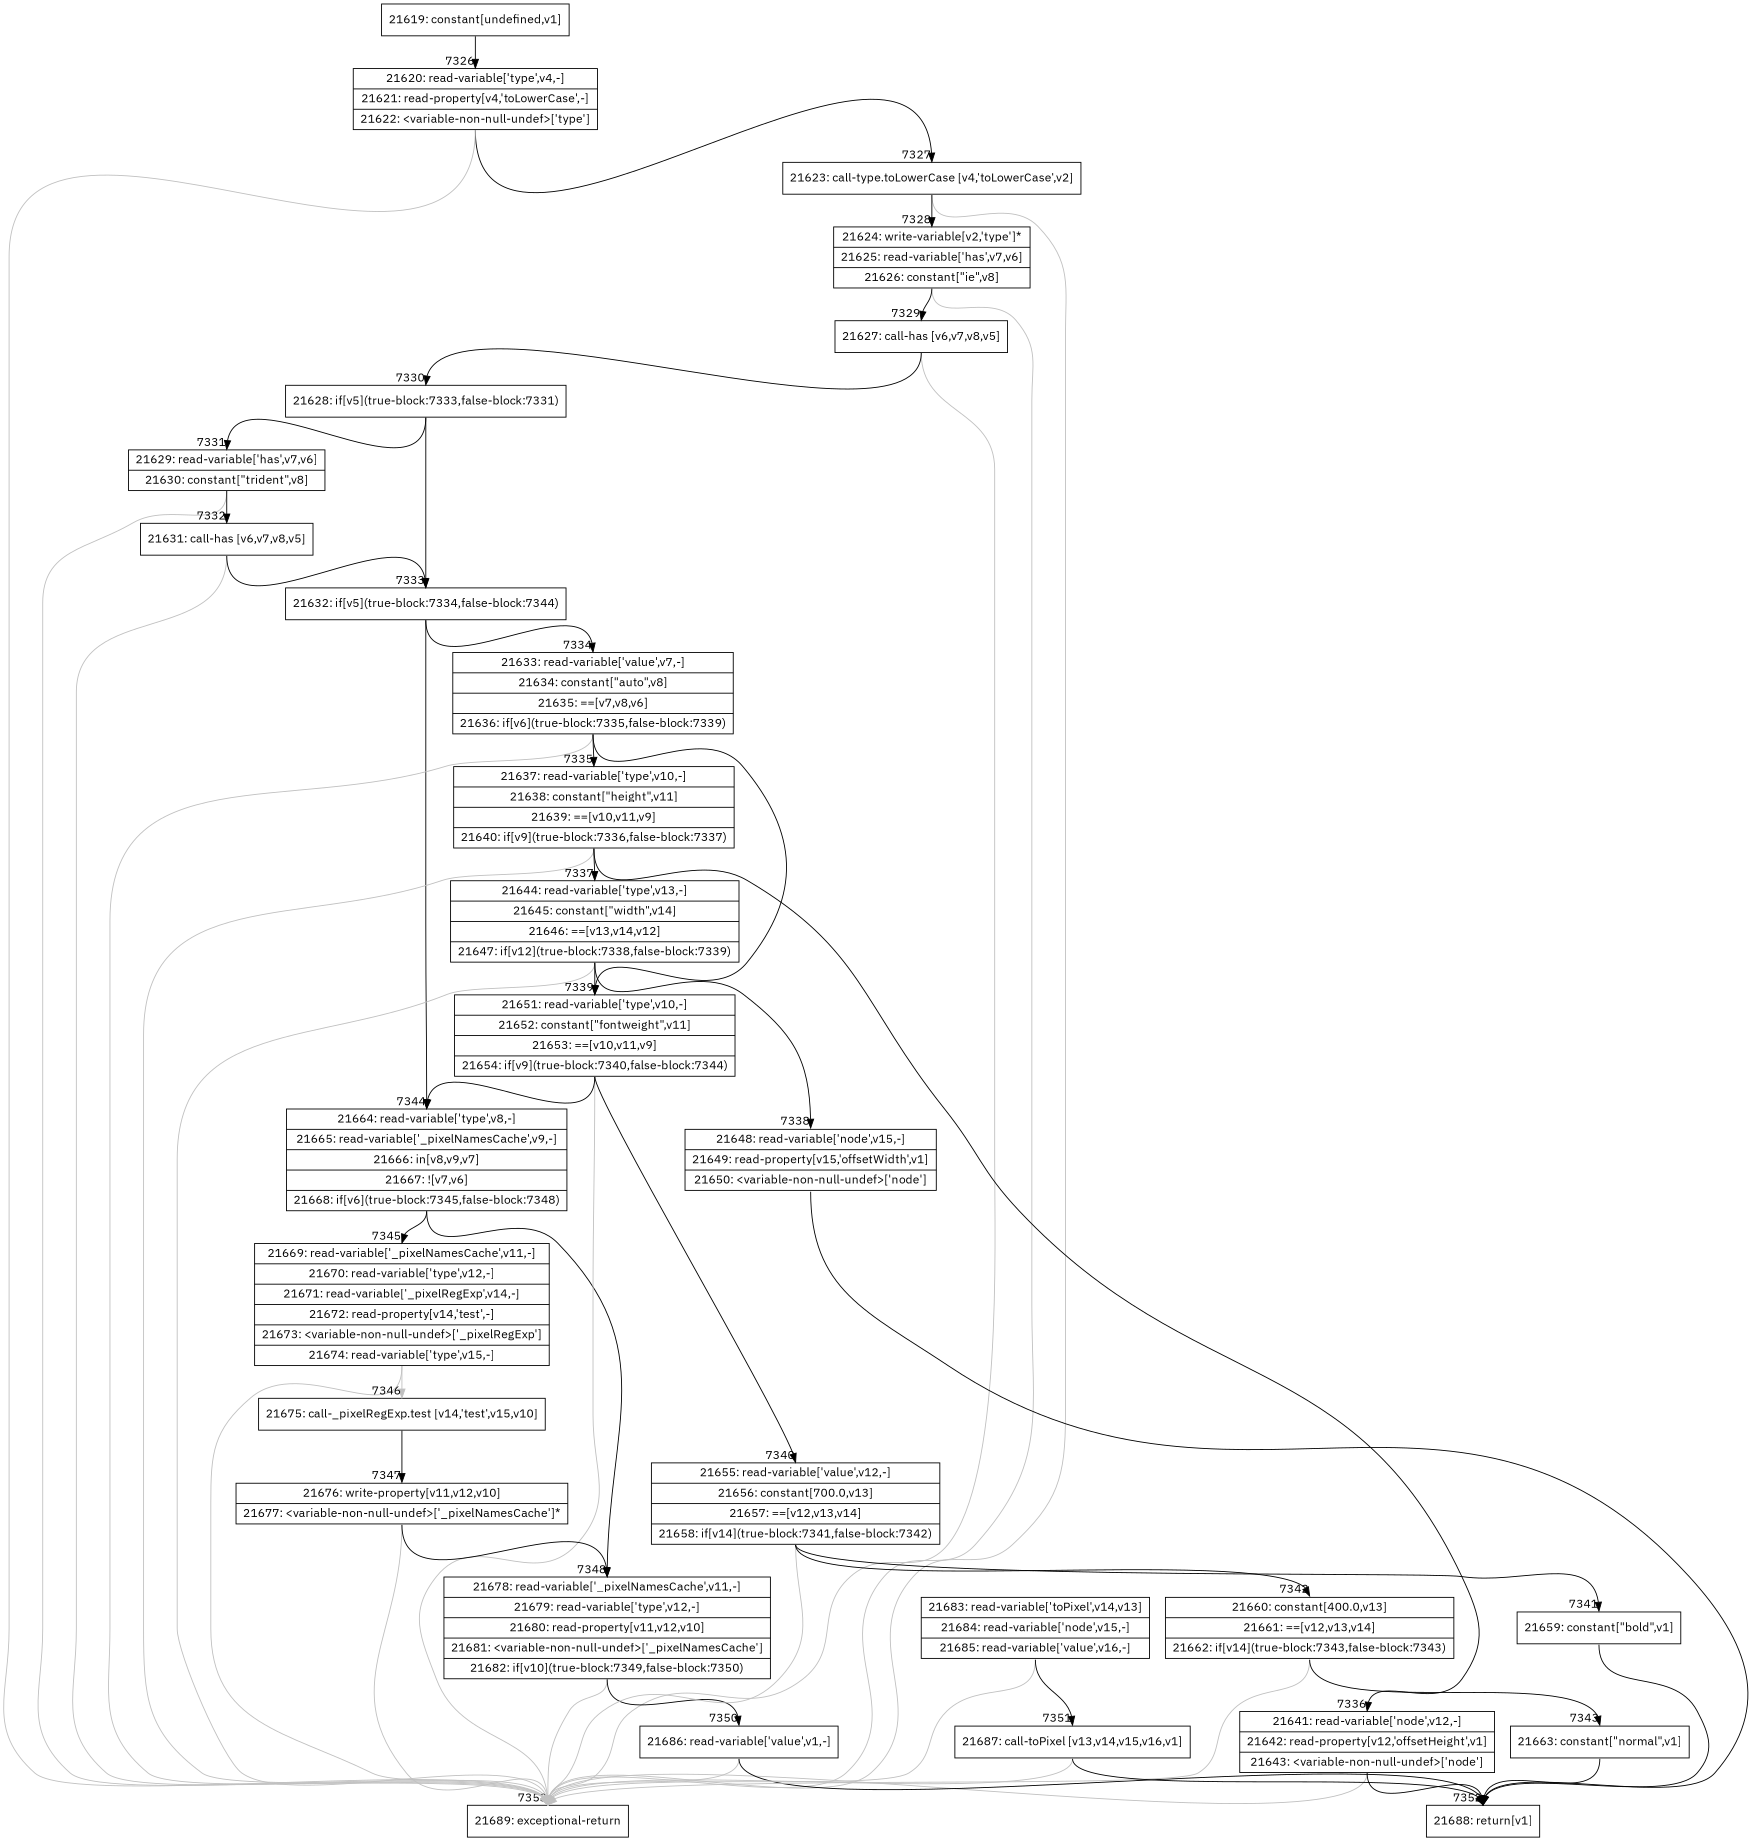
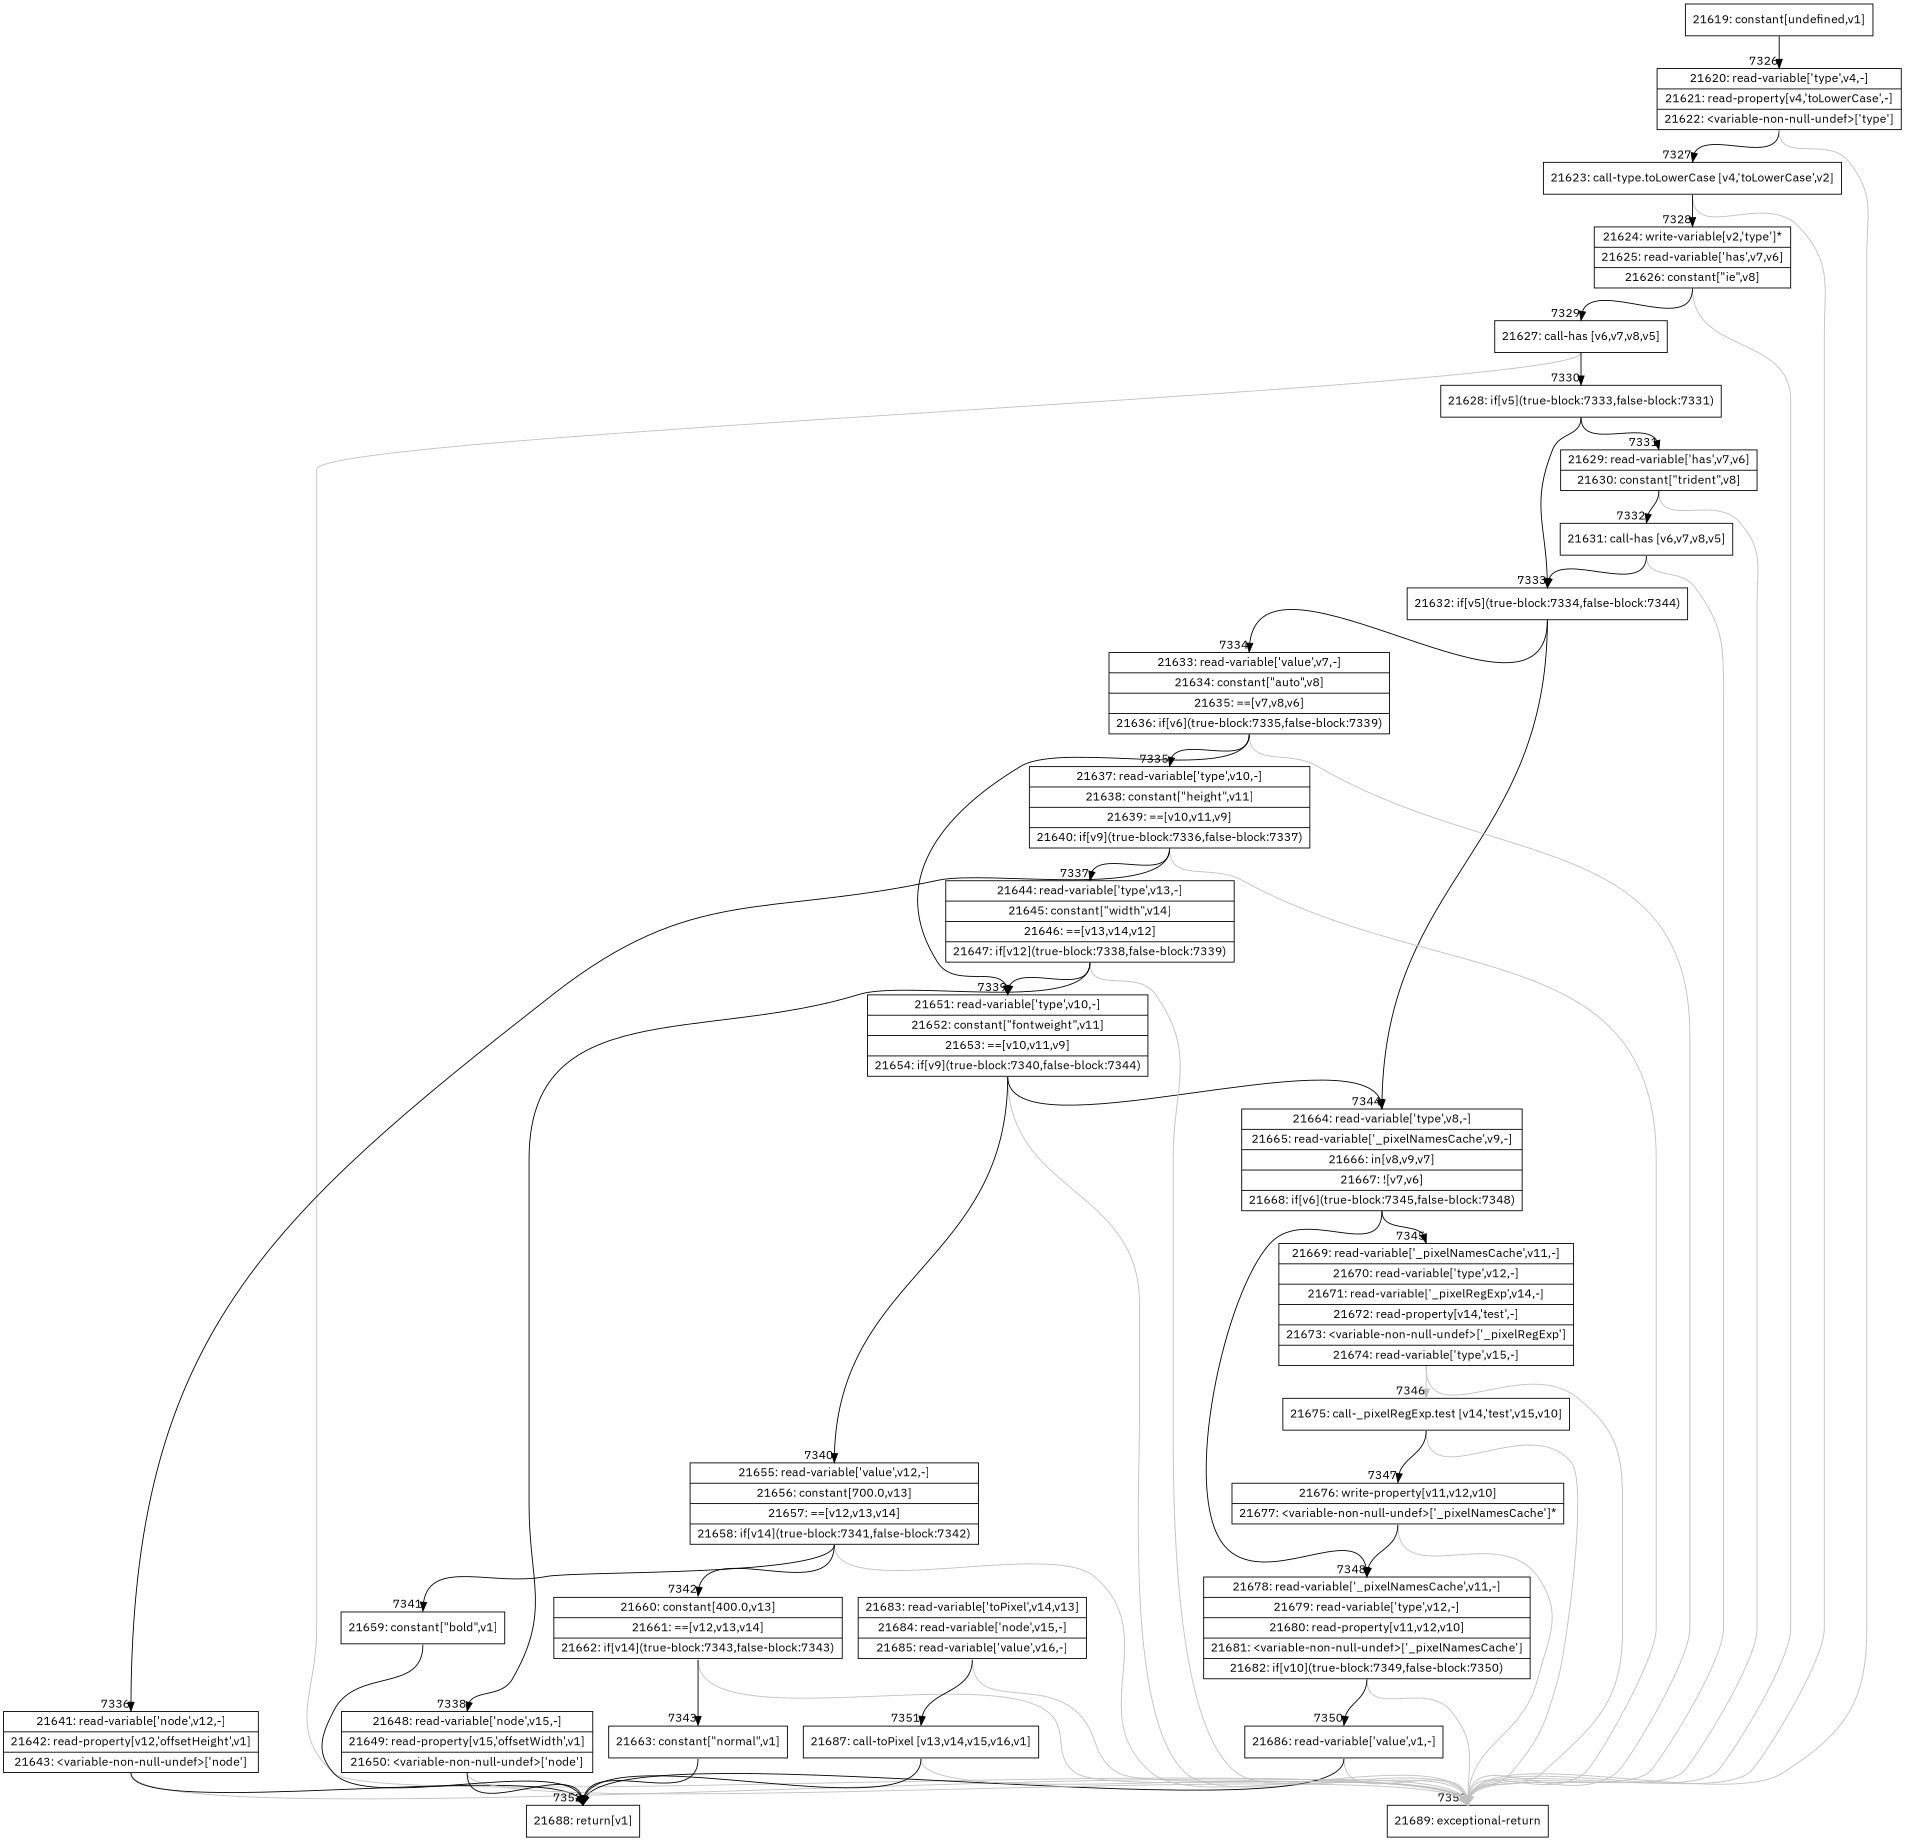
none -> (1575, 1565)
none -> (964, 1789)
